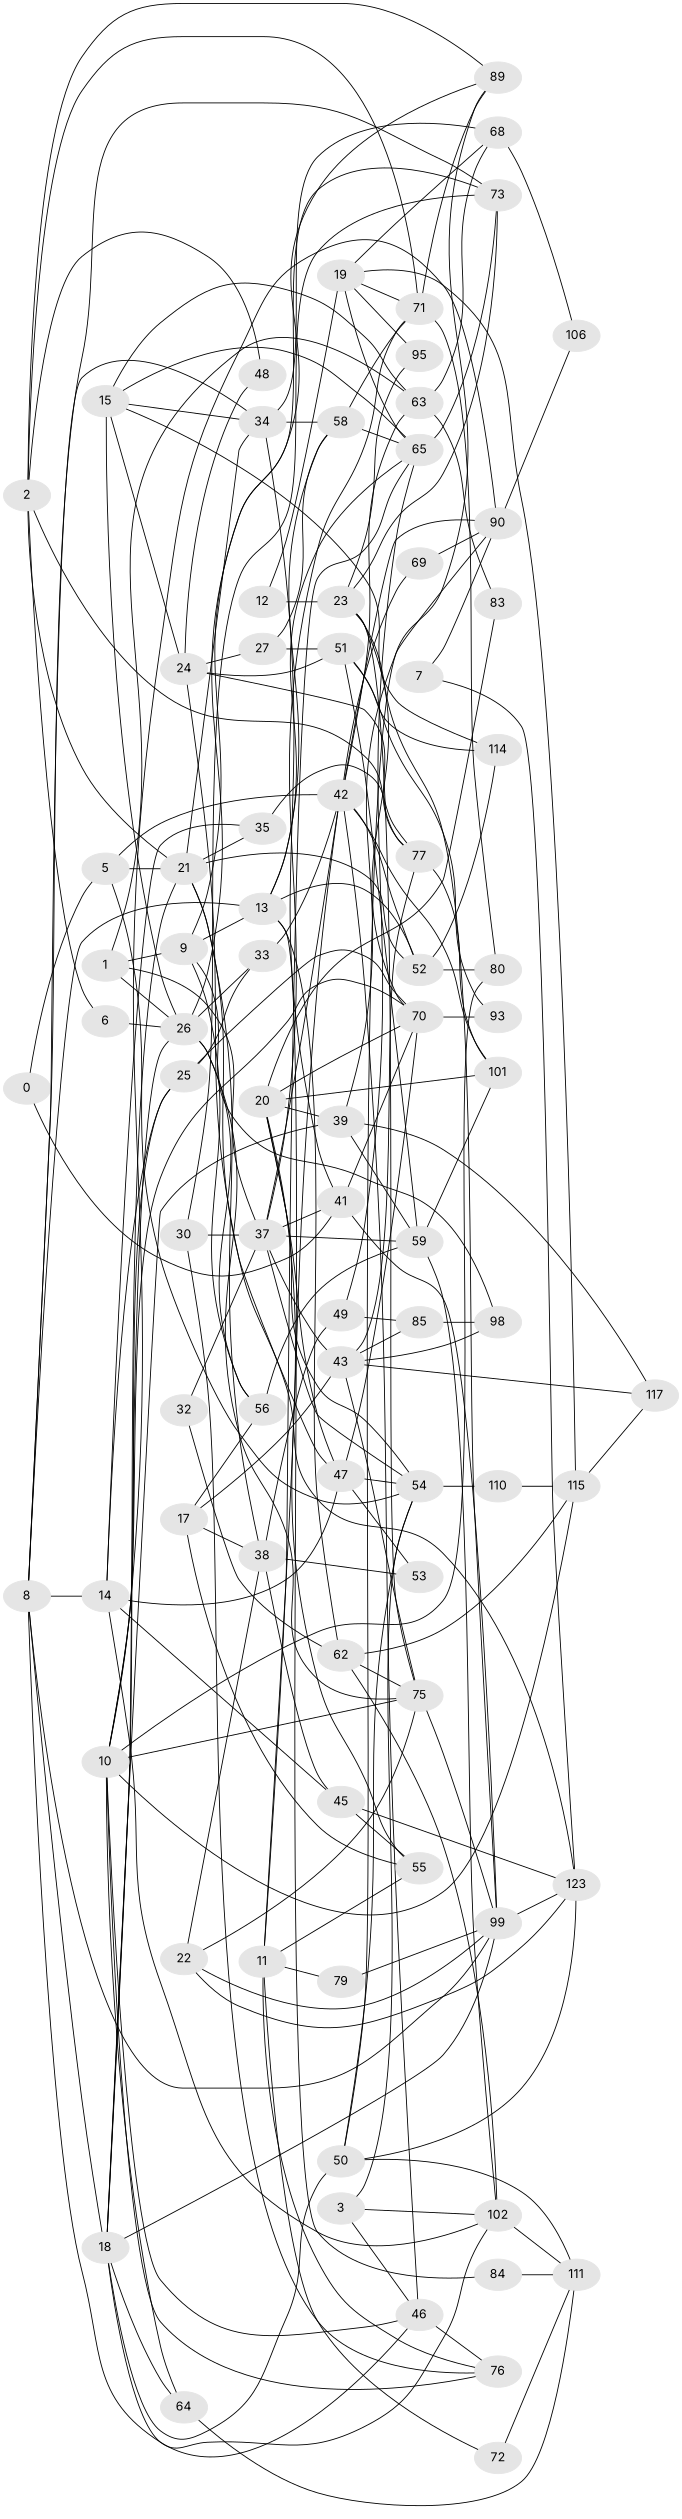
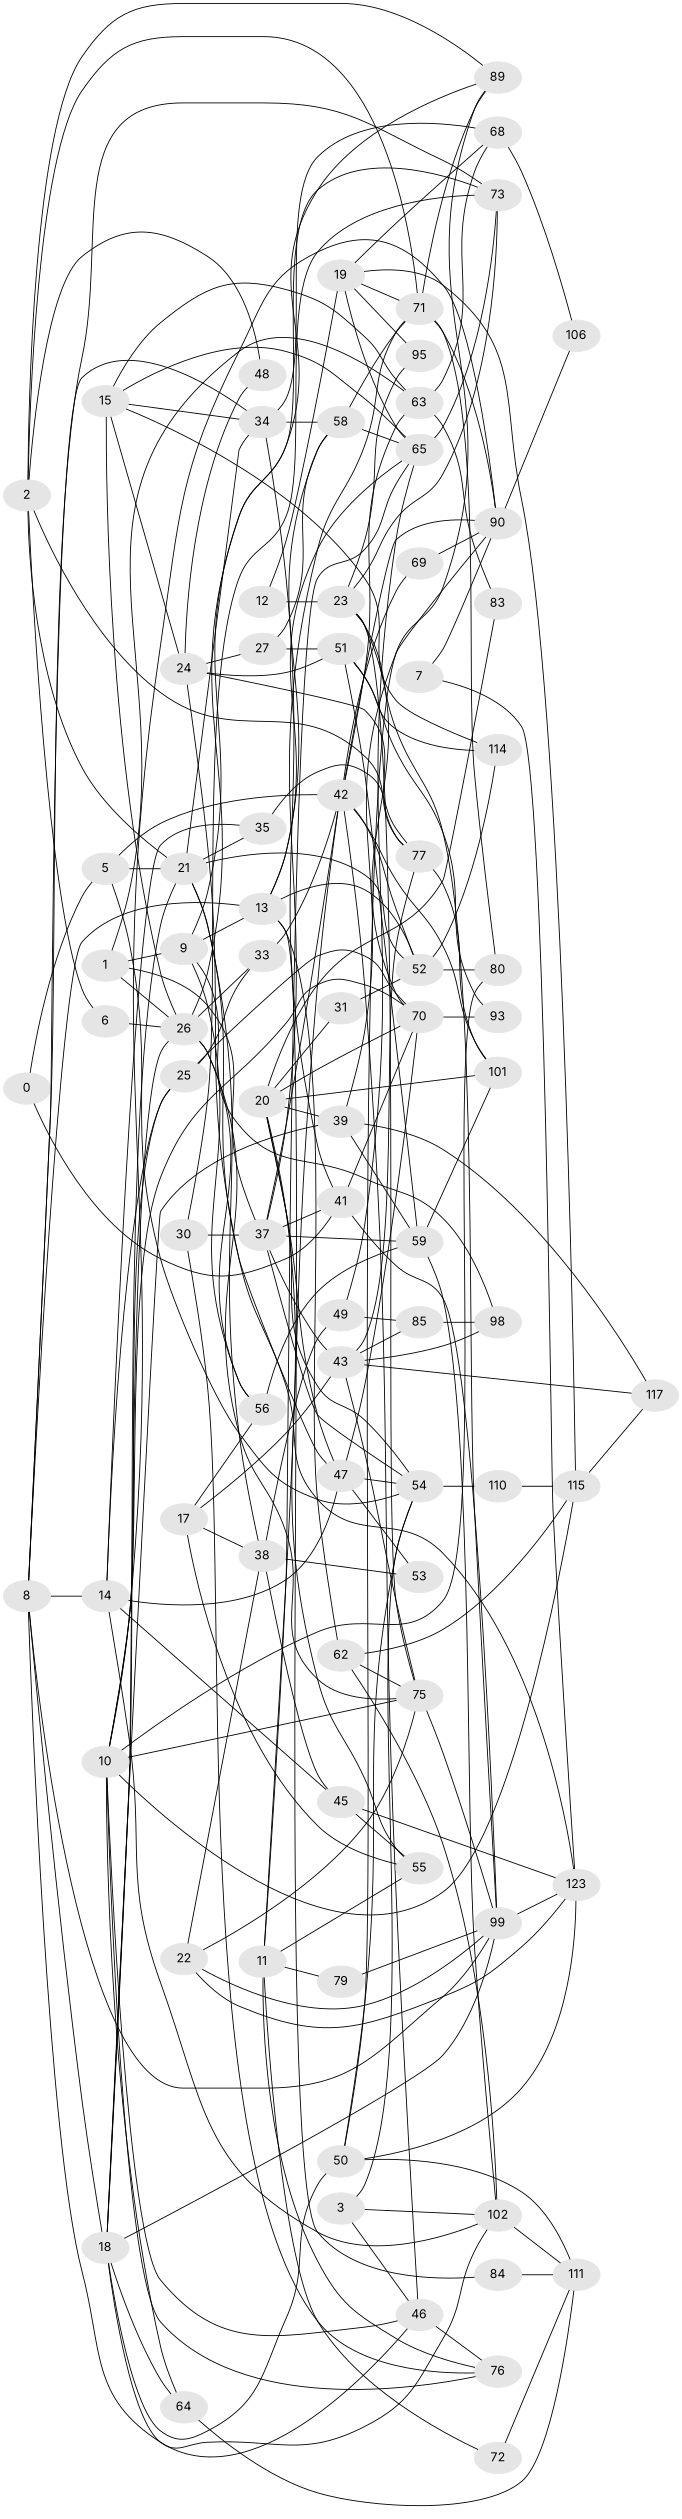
none -> (475, 411)
none -> (341, 1008)
(184, 1410) -> none
